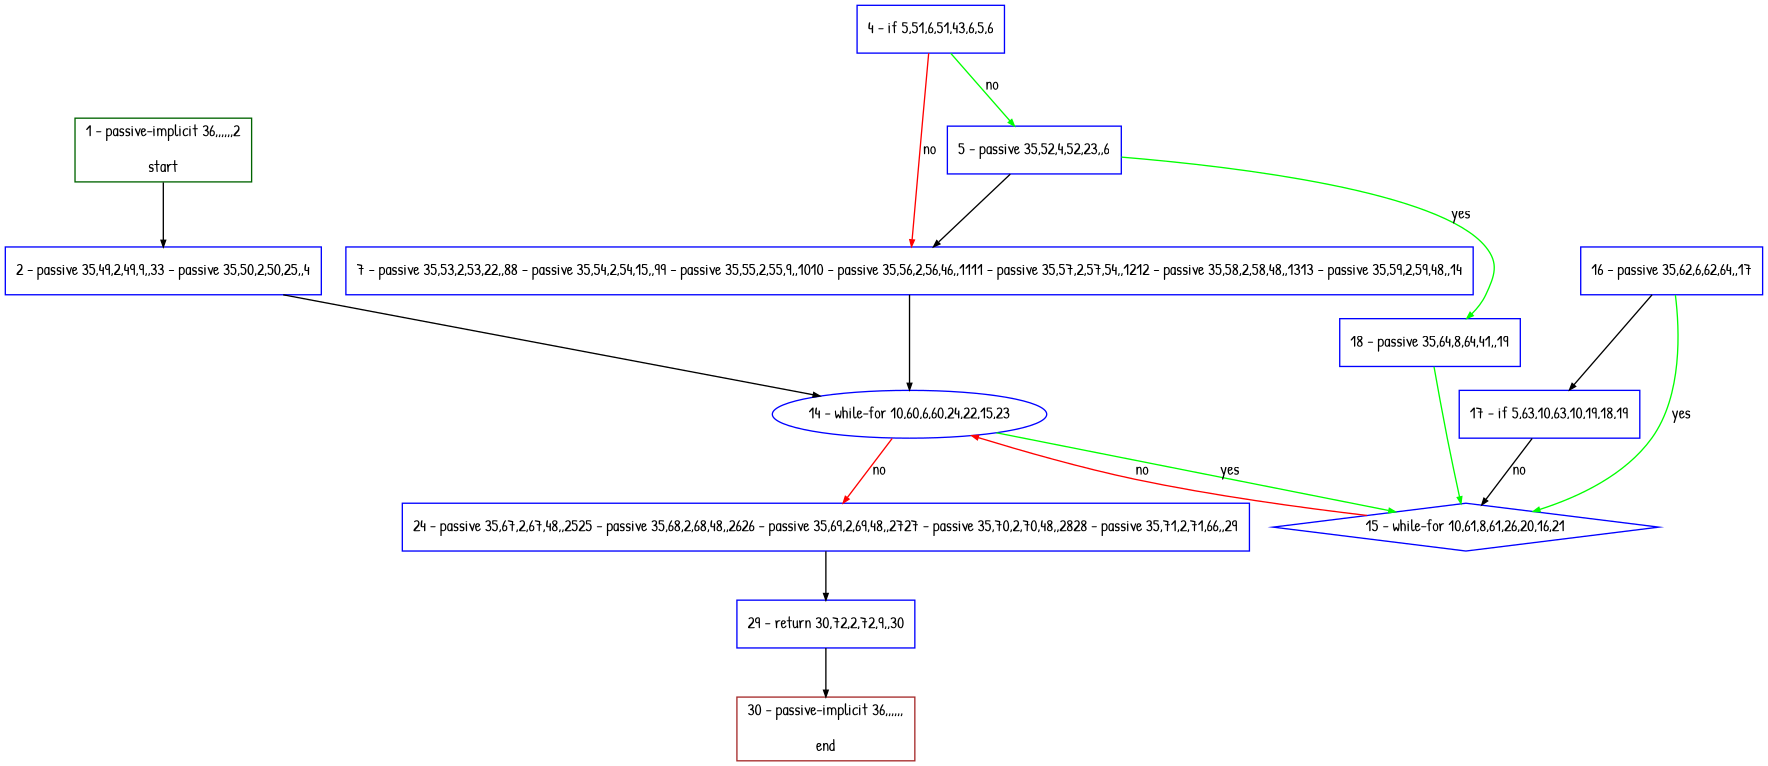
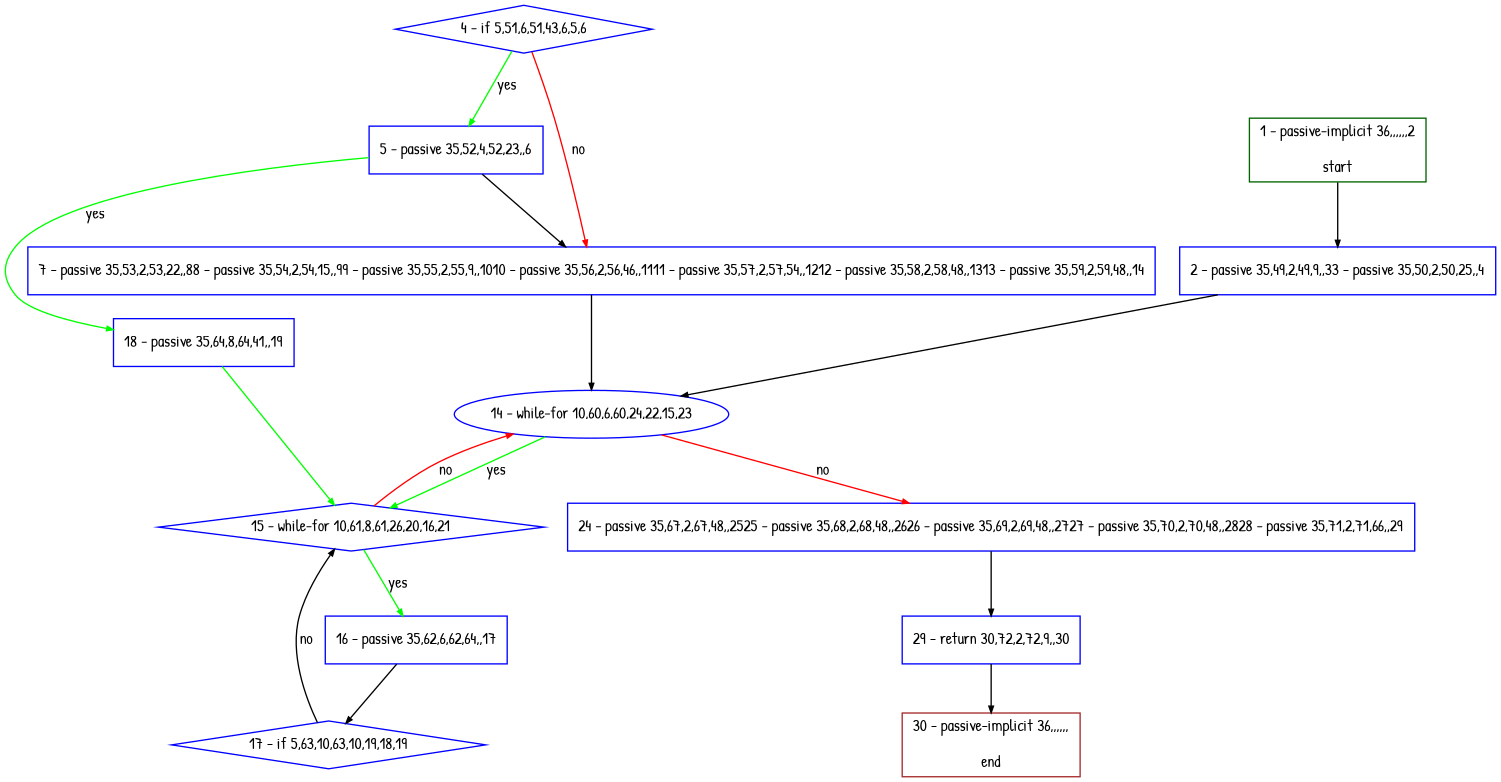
(931, 29) -> (524, 29)
(992, 86) -> (507, 86)
(1550, 414) -> (329, 745)
(1655, 432) -> (381, 580)
